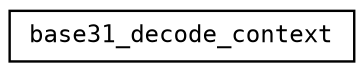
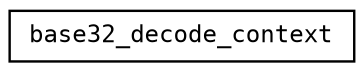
(182, 36) -> (182, 36)
